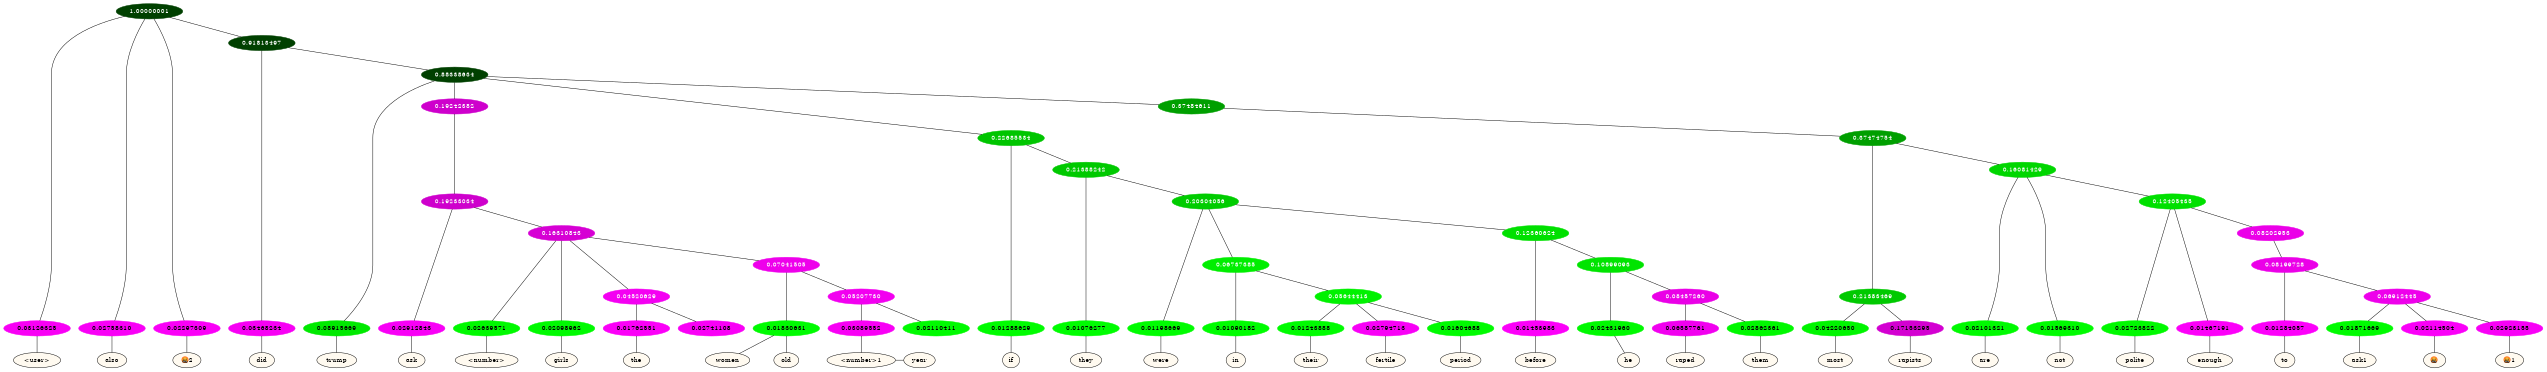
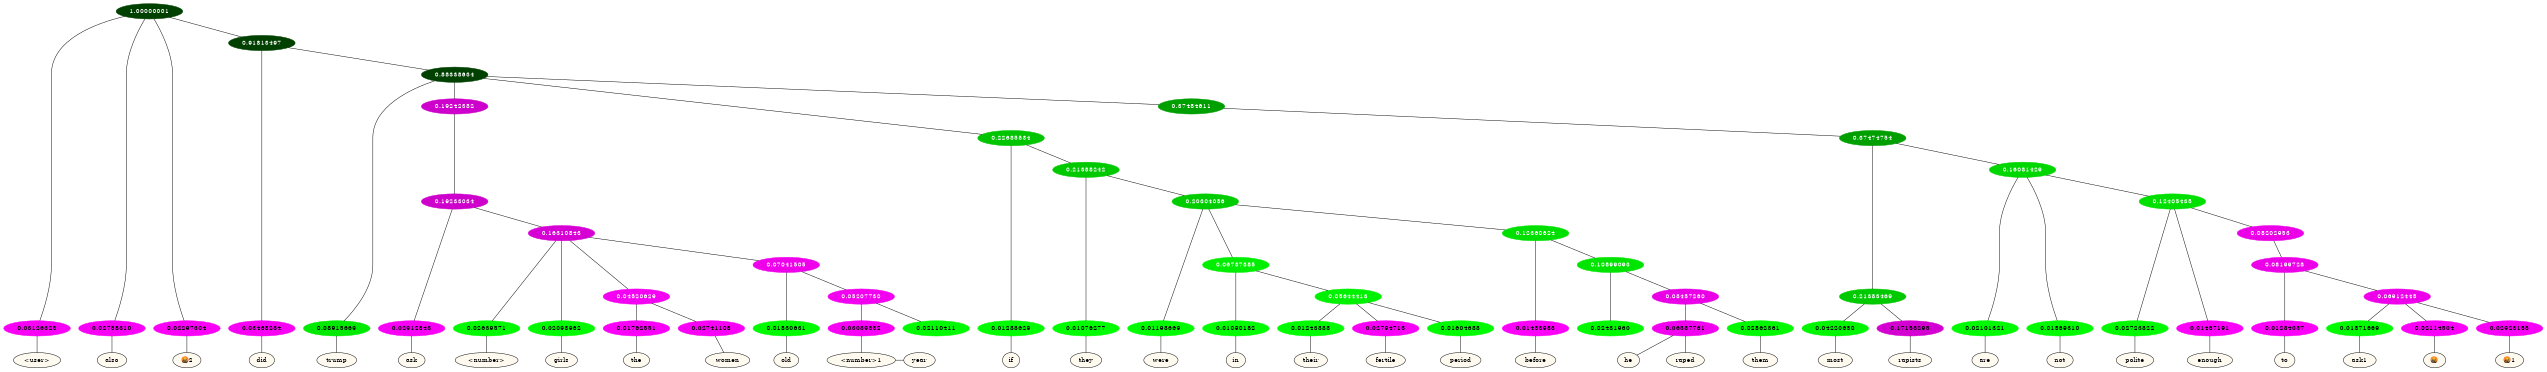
(187, 328) -> (187, 328)
(1620, 344) -> (1655, 345)
(756, 345) -> (719, 344)
